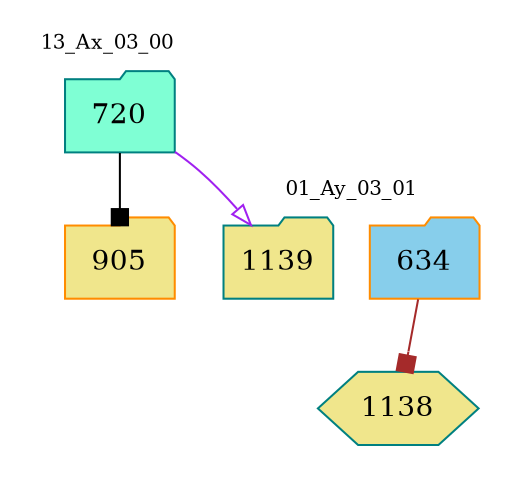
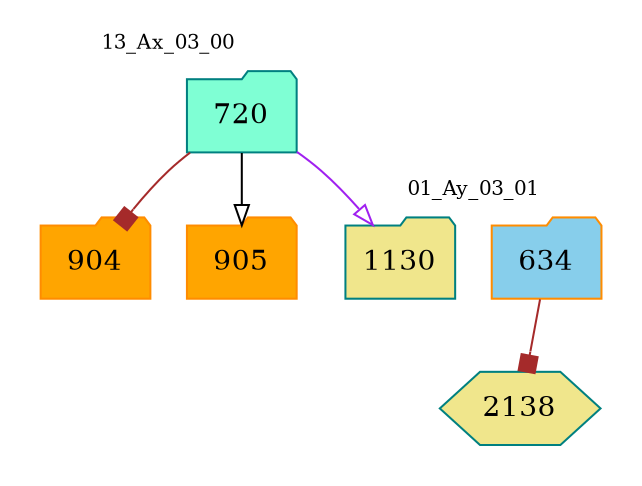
(120, 179) -> (242, 179)
none -> (96, 262)
(120, 262) -> (242, 262)
(278, 262) -> (400, 262)
(398, 408) -> (520, 408)
